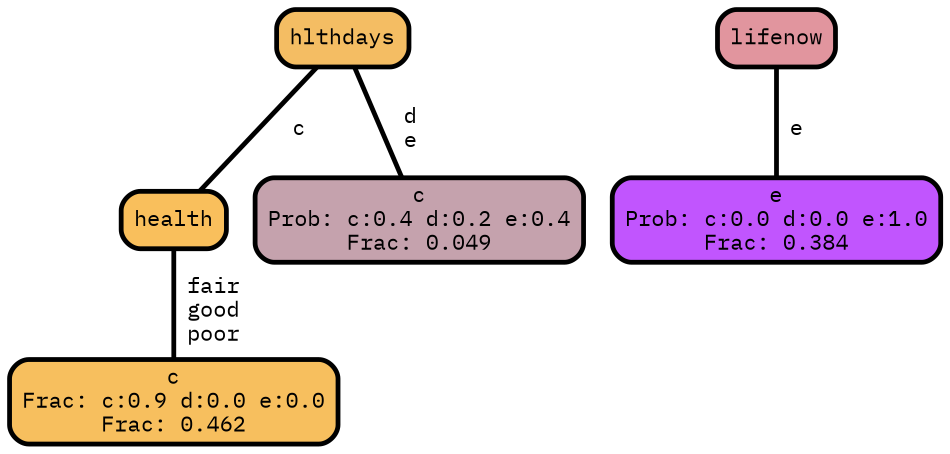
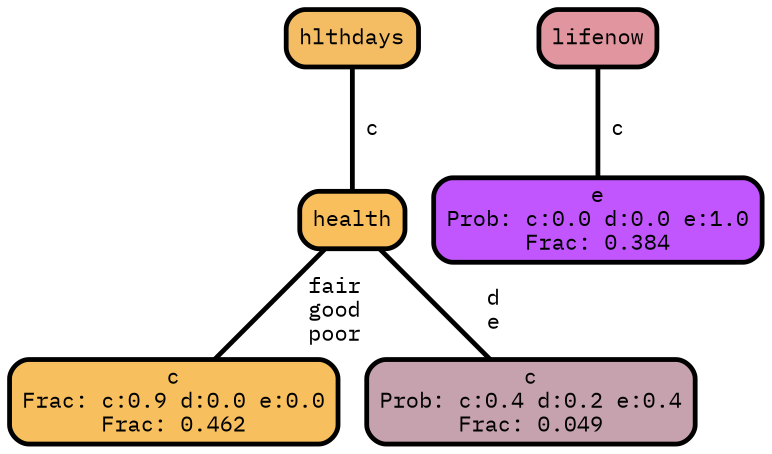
(378, 122) -> (435, 304)
(790, 129) -> (611, 129)
